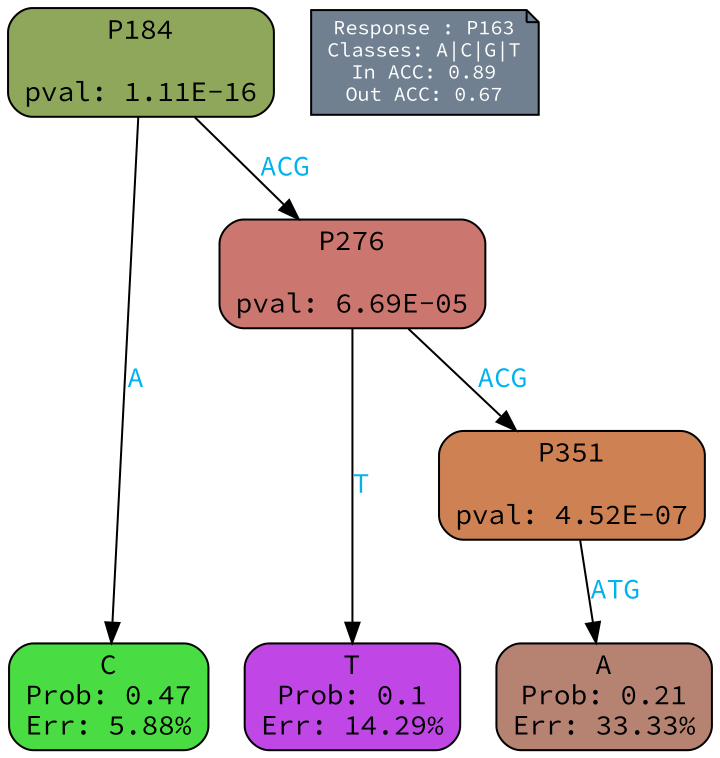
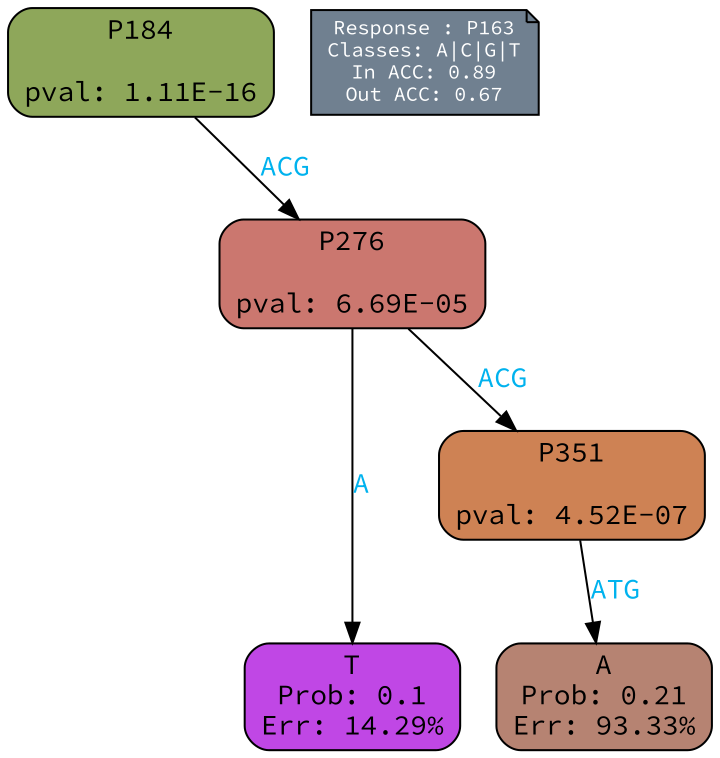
(361, 485) -> (361, 485)
(109, 697) -> none
(604, 697) -> (604, 697)
